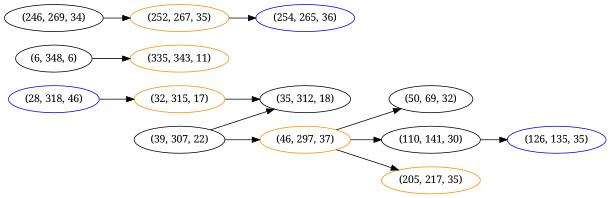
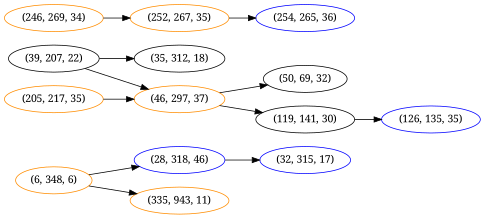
(54, 18) -> (54, 18)
(54, 59) -> (54, 180)
(180, 59) -> (180, 201)
(180, 99) -> (305, 160)
(239, 99) -> none
(180, 140) -> (54, 59)
(431, 140) -> (305, 119)
(364, 159) -> (115, 99)
none -> (110, 171)
